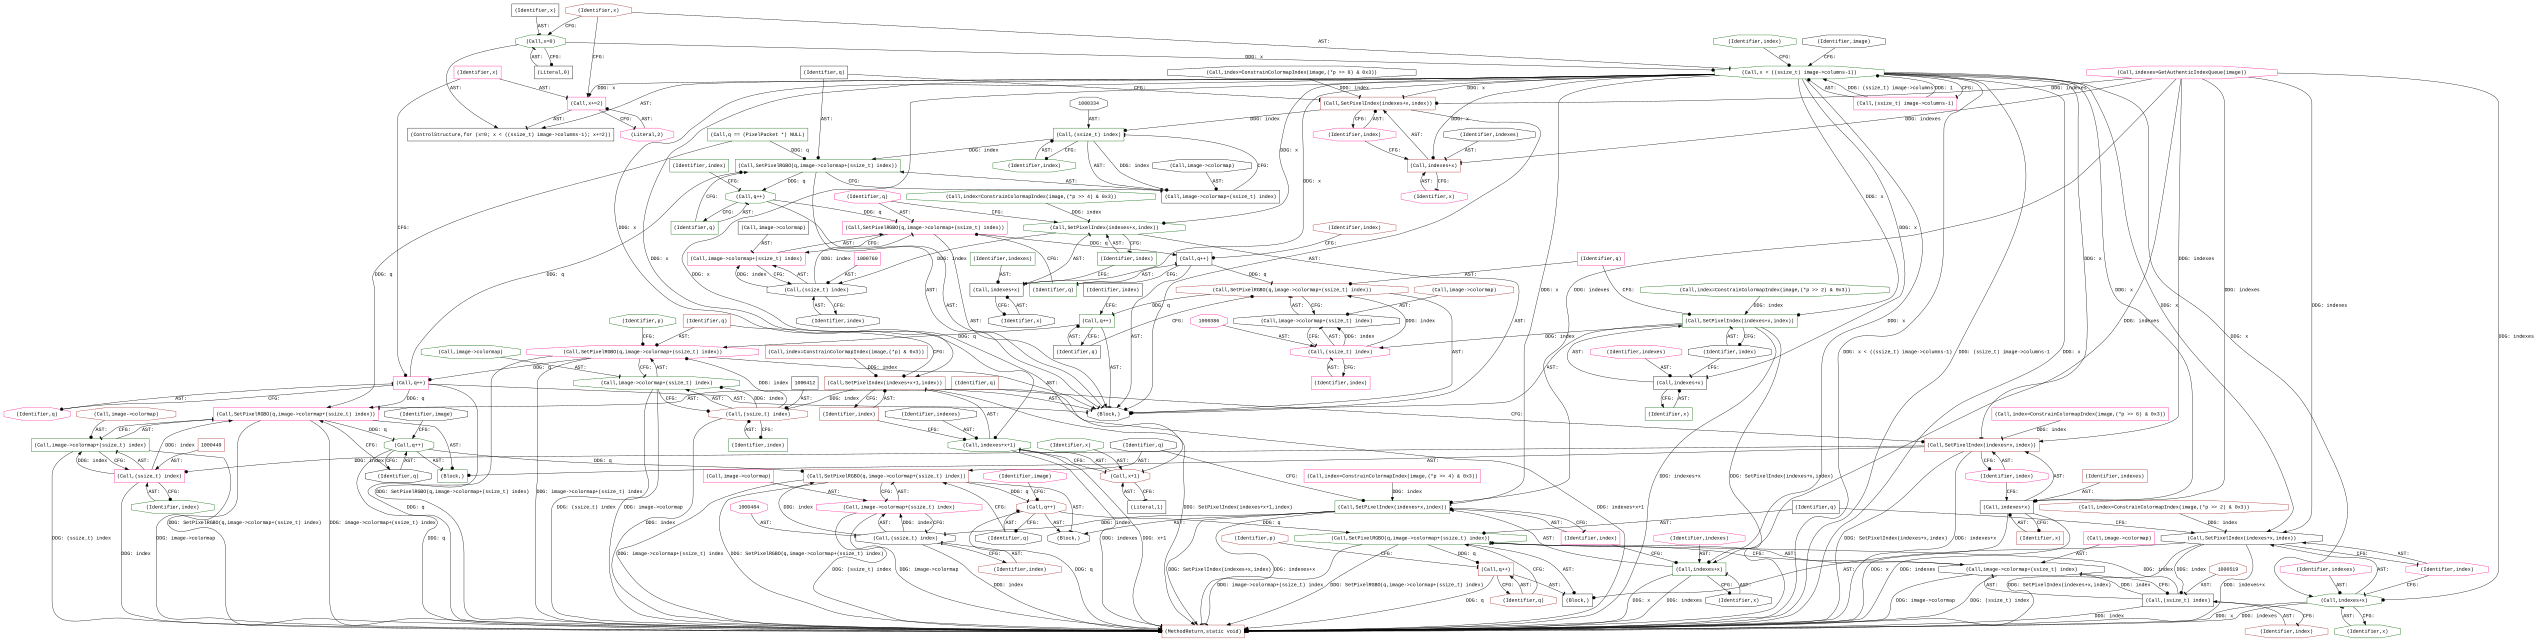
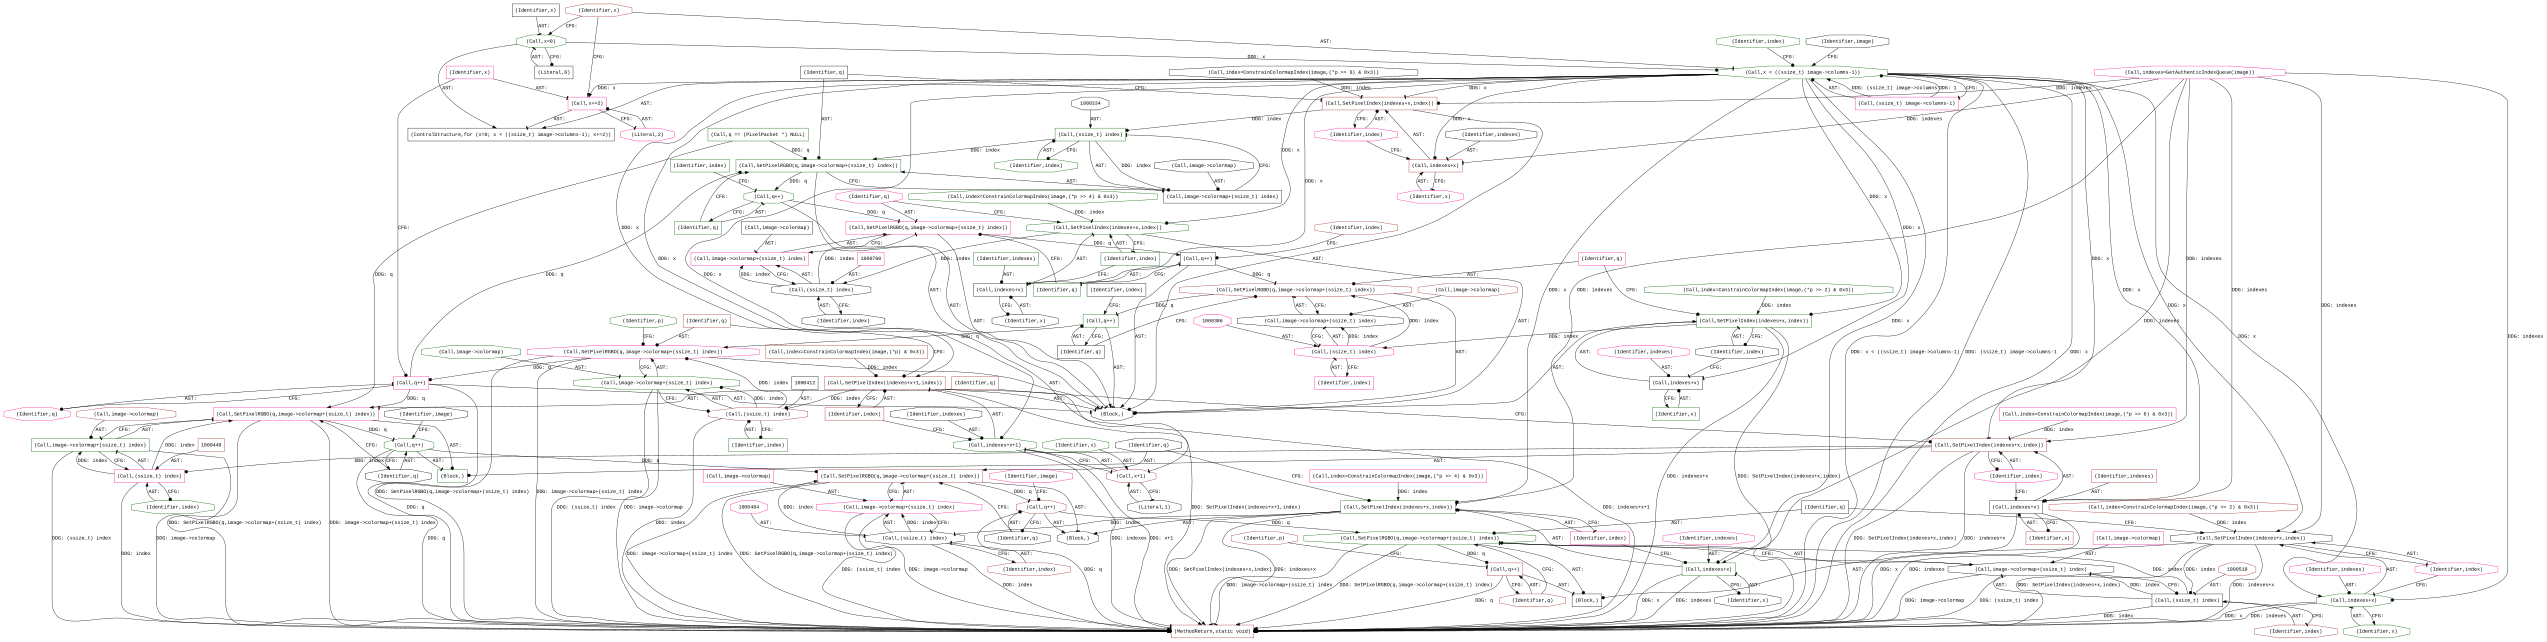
(1147, 507) -> (1154, 507)
